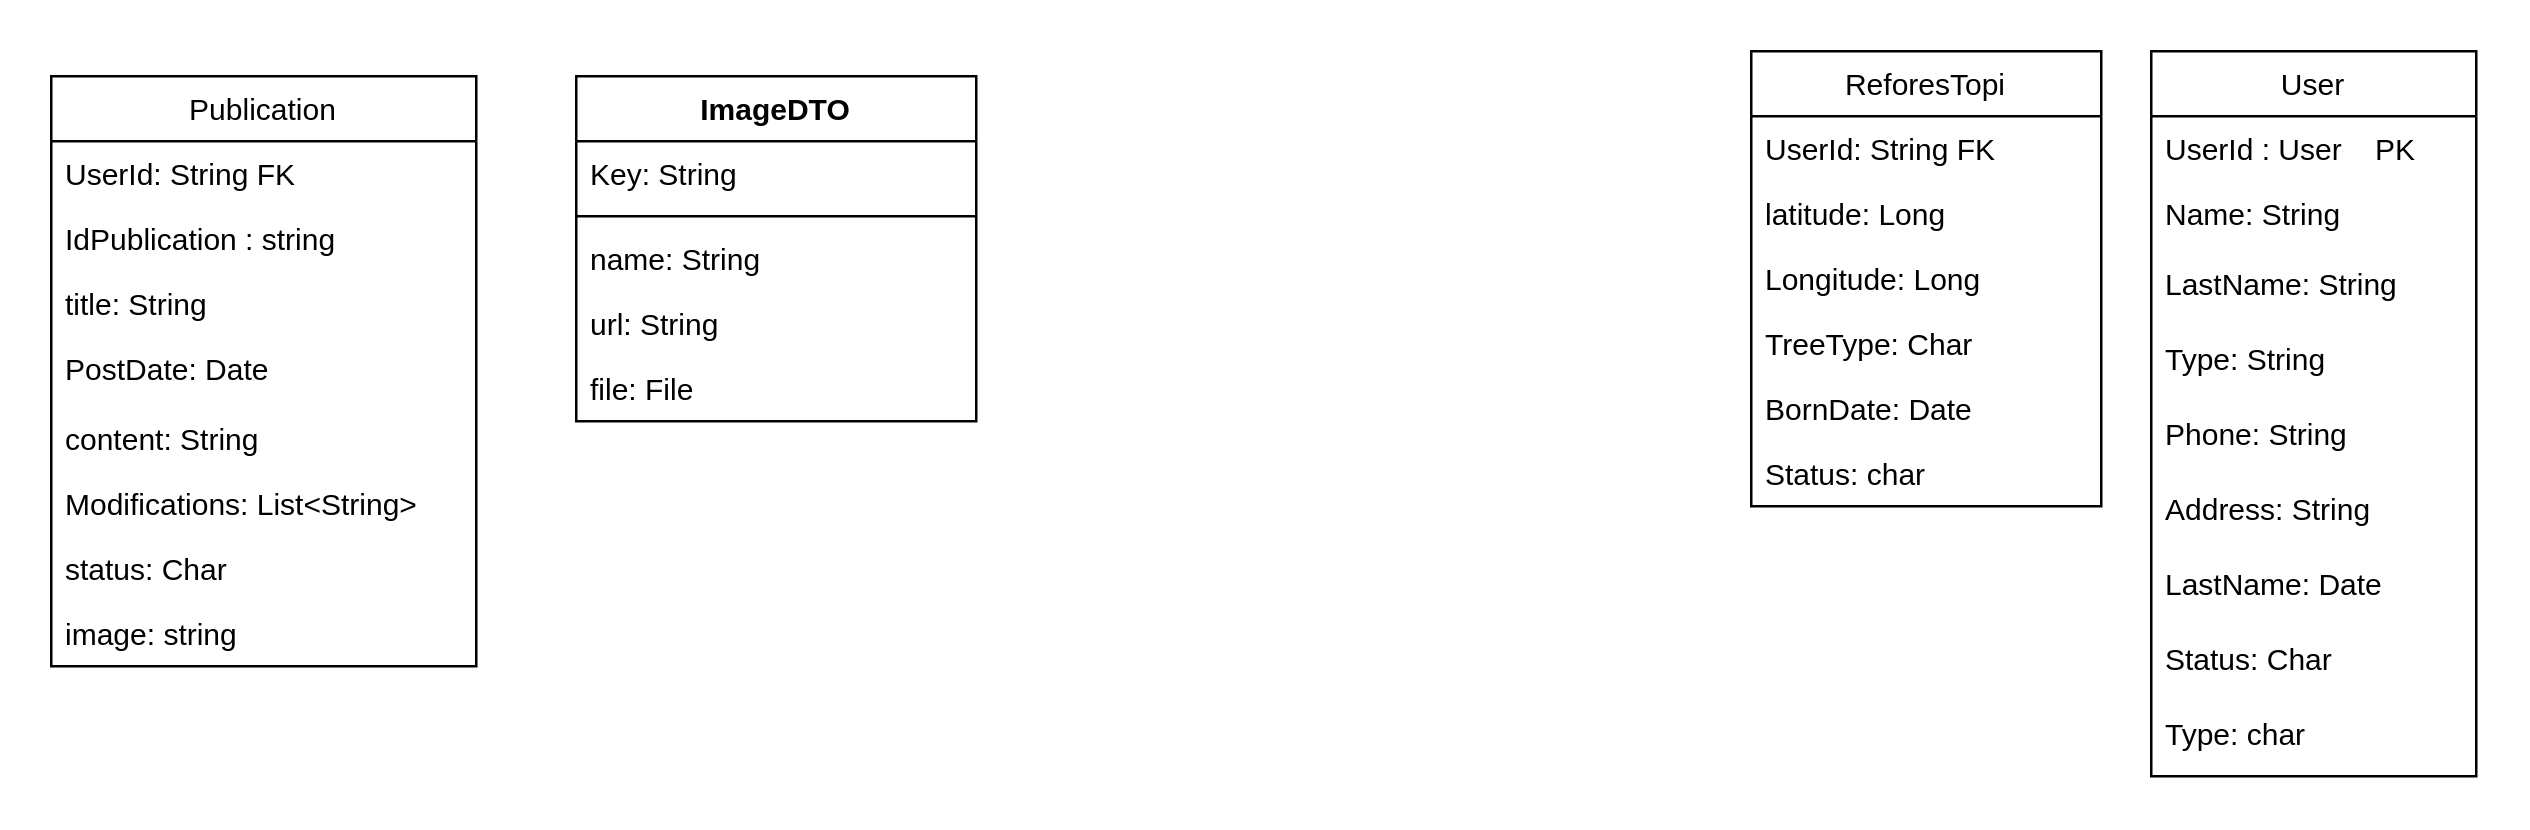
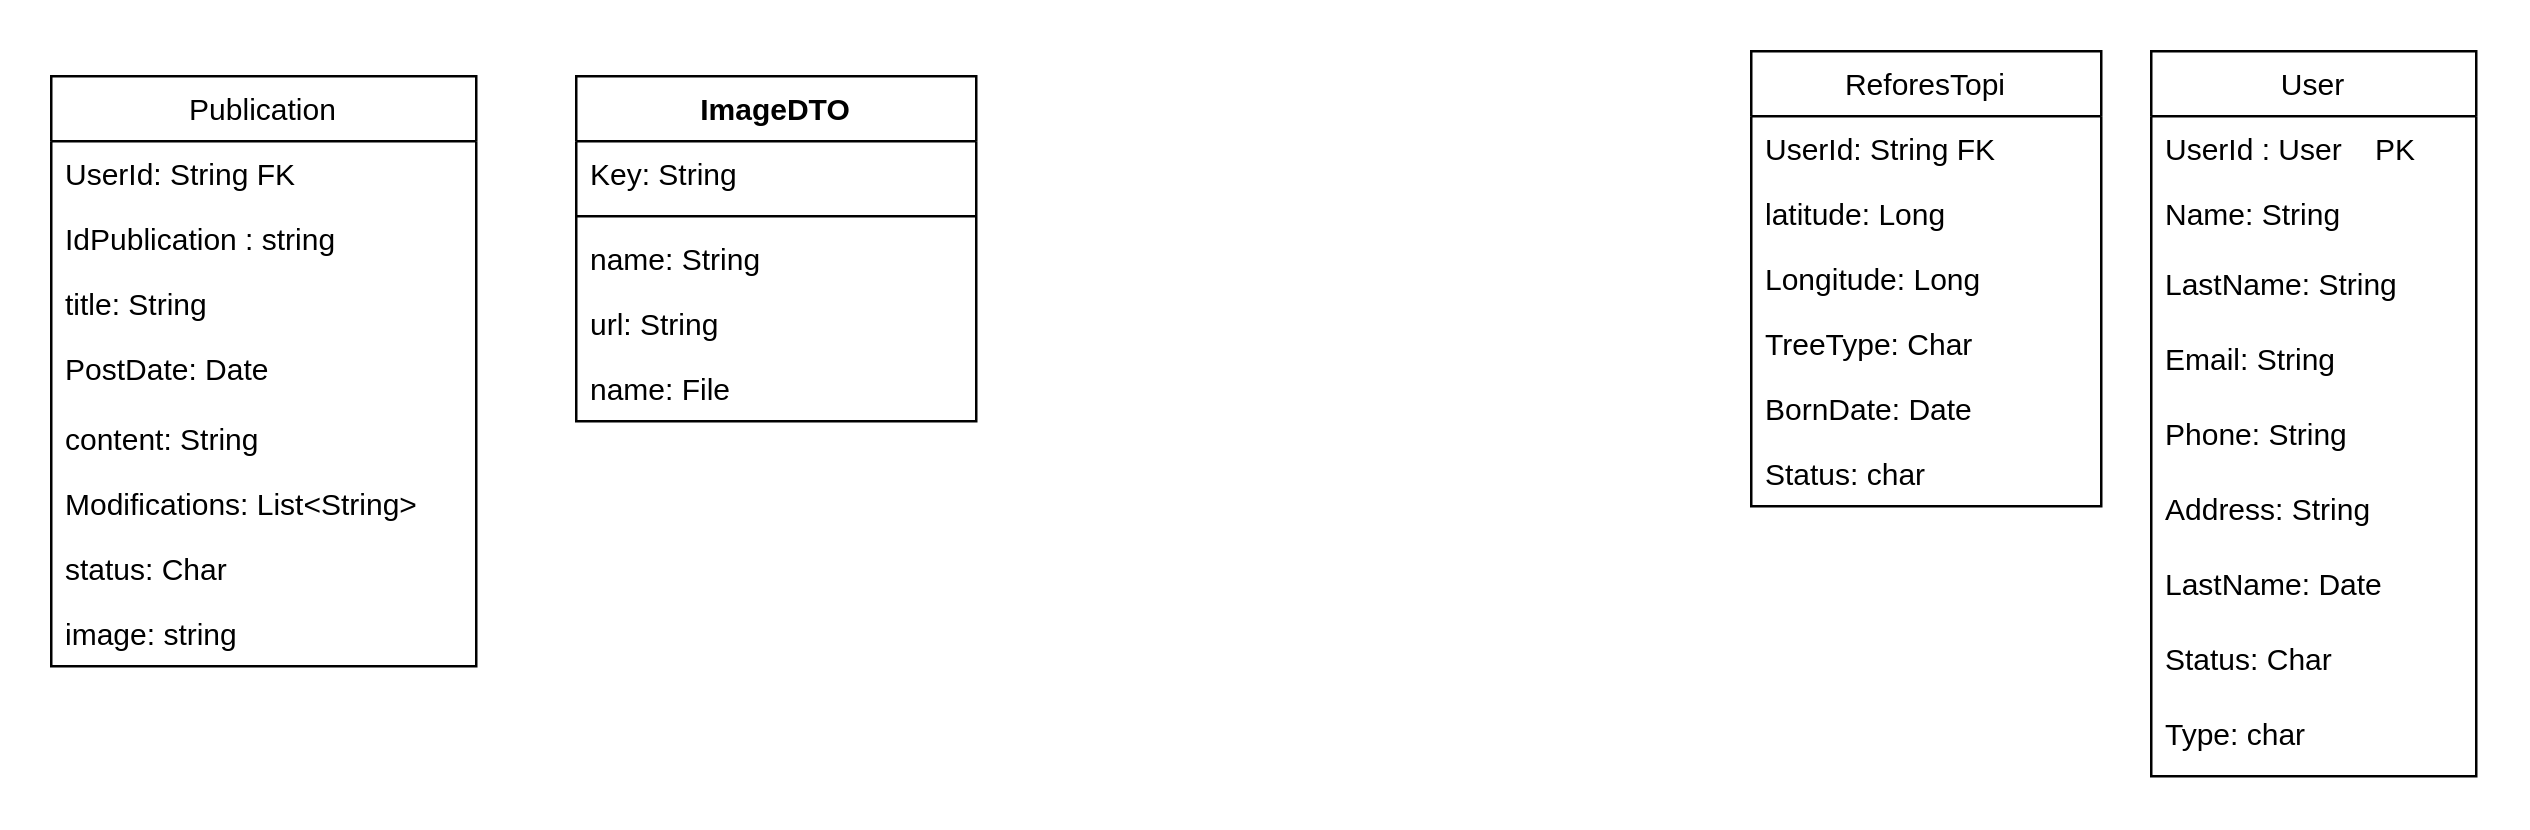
(2254, 360) -> (2255, 360)
(651, 390) -> (658, 390)
